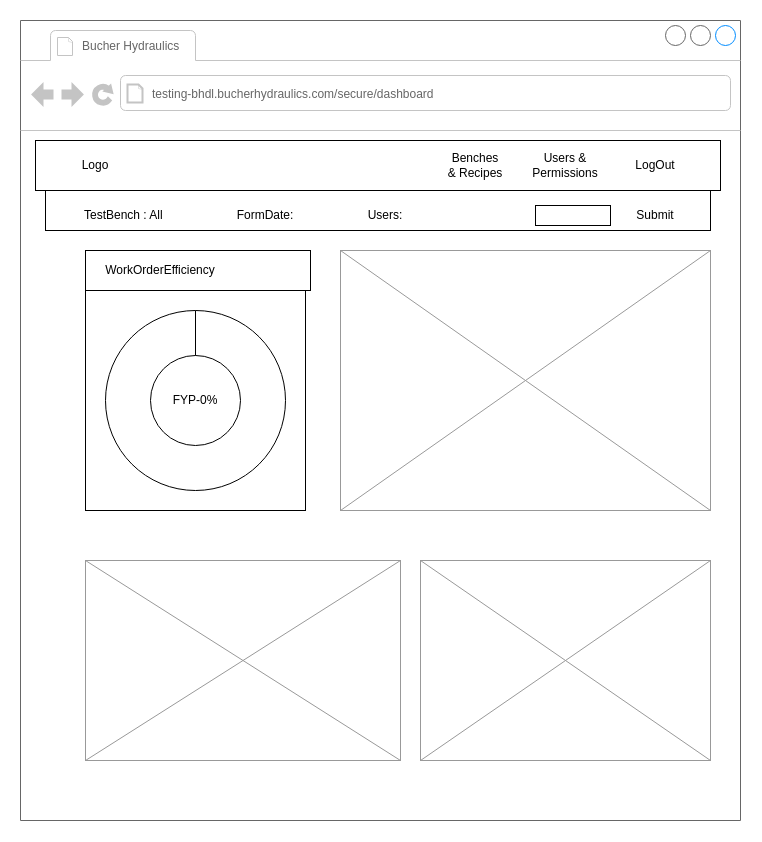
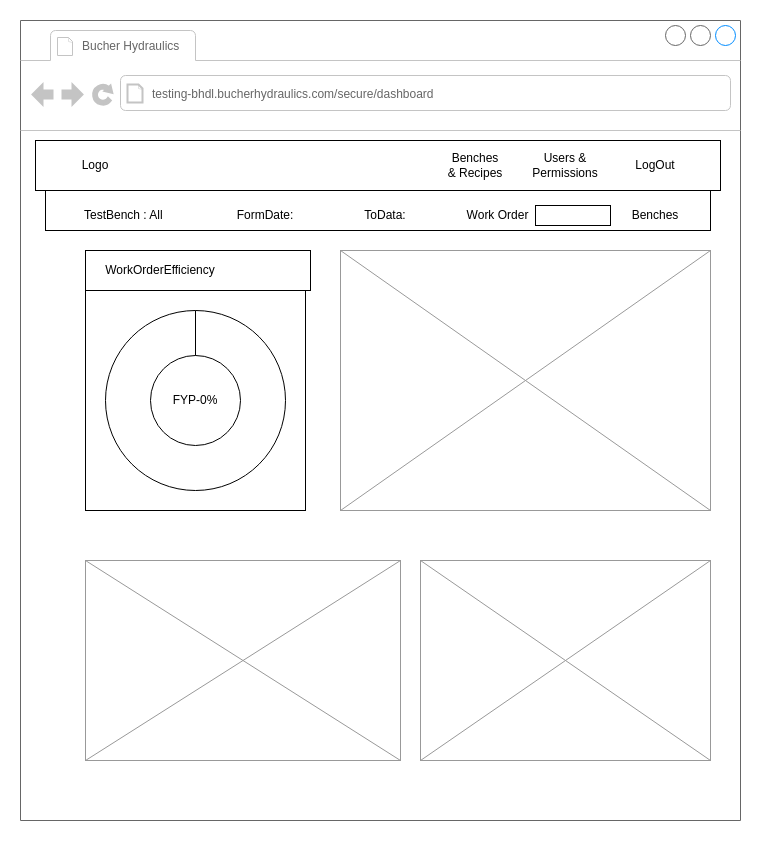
(386, 216) -> (386, 216)
none -> (498, 216)
(656, 216) -> (656, 216)
